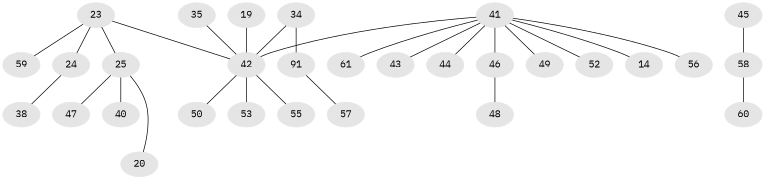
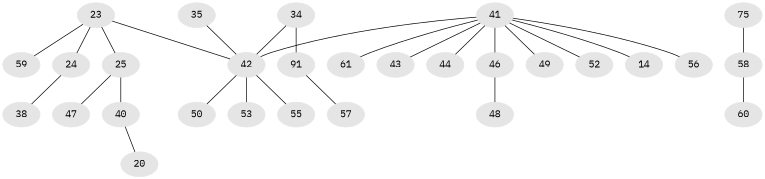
(246, 15) -> none
(743, 15) -> (743, 15)
(148, 112) -> (130, 139)
